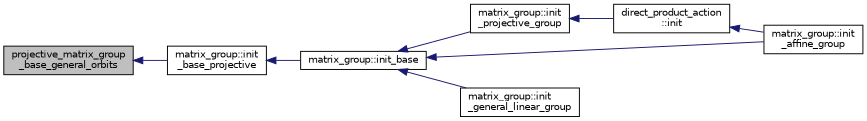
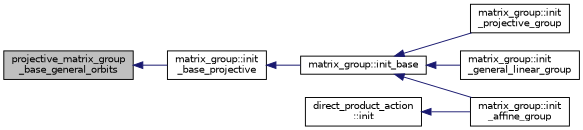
(596, 19) -> none
